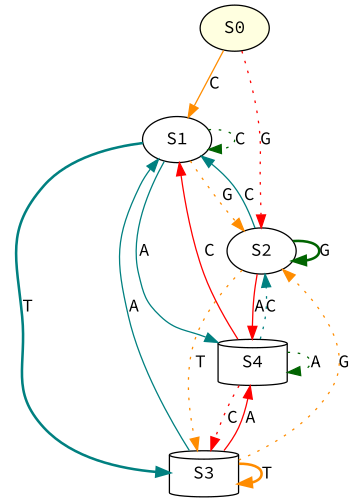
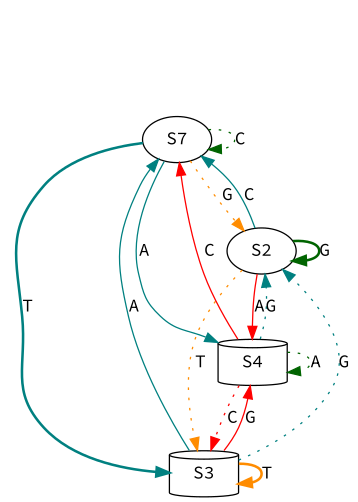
(235, 28) -> none
(177, 140) -> (177, 140)
(271, 307) -> (271, 307)
(333, 385) -> (333, 385)
(251, 418) -> (251, 418)
